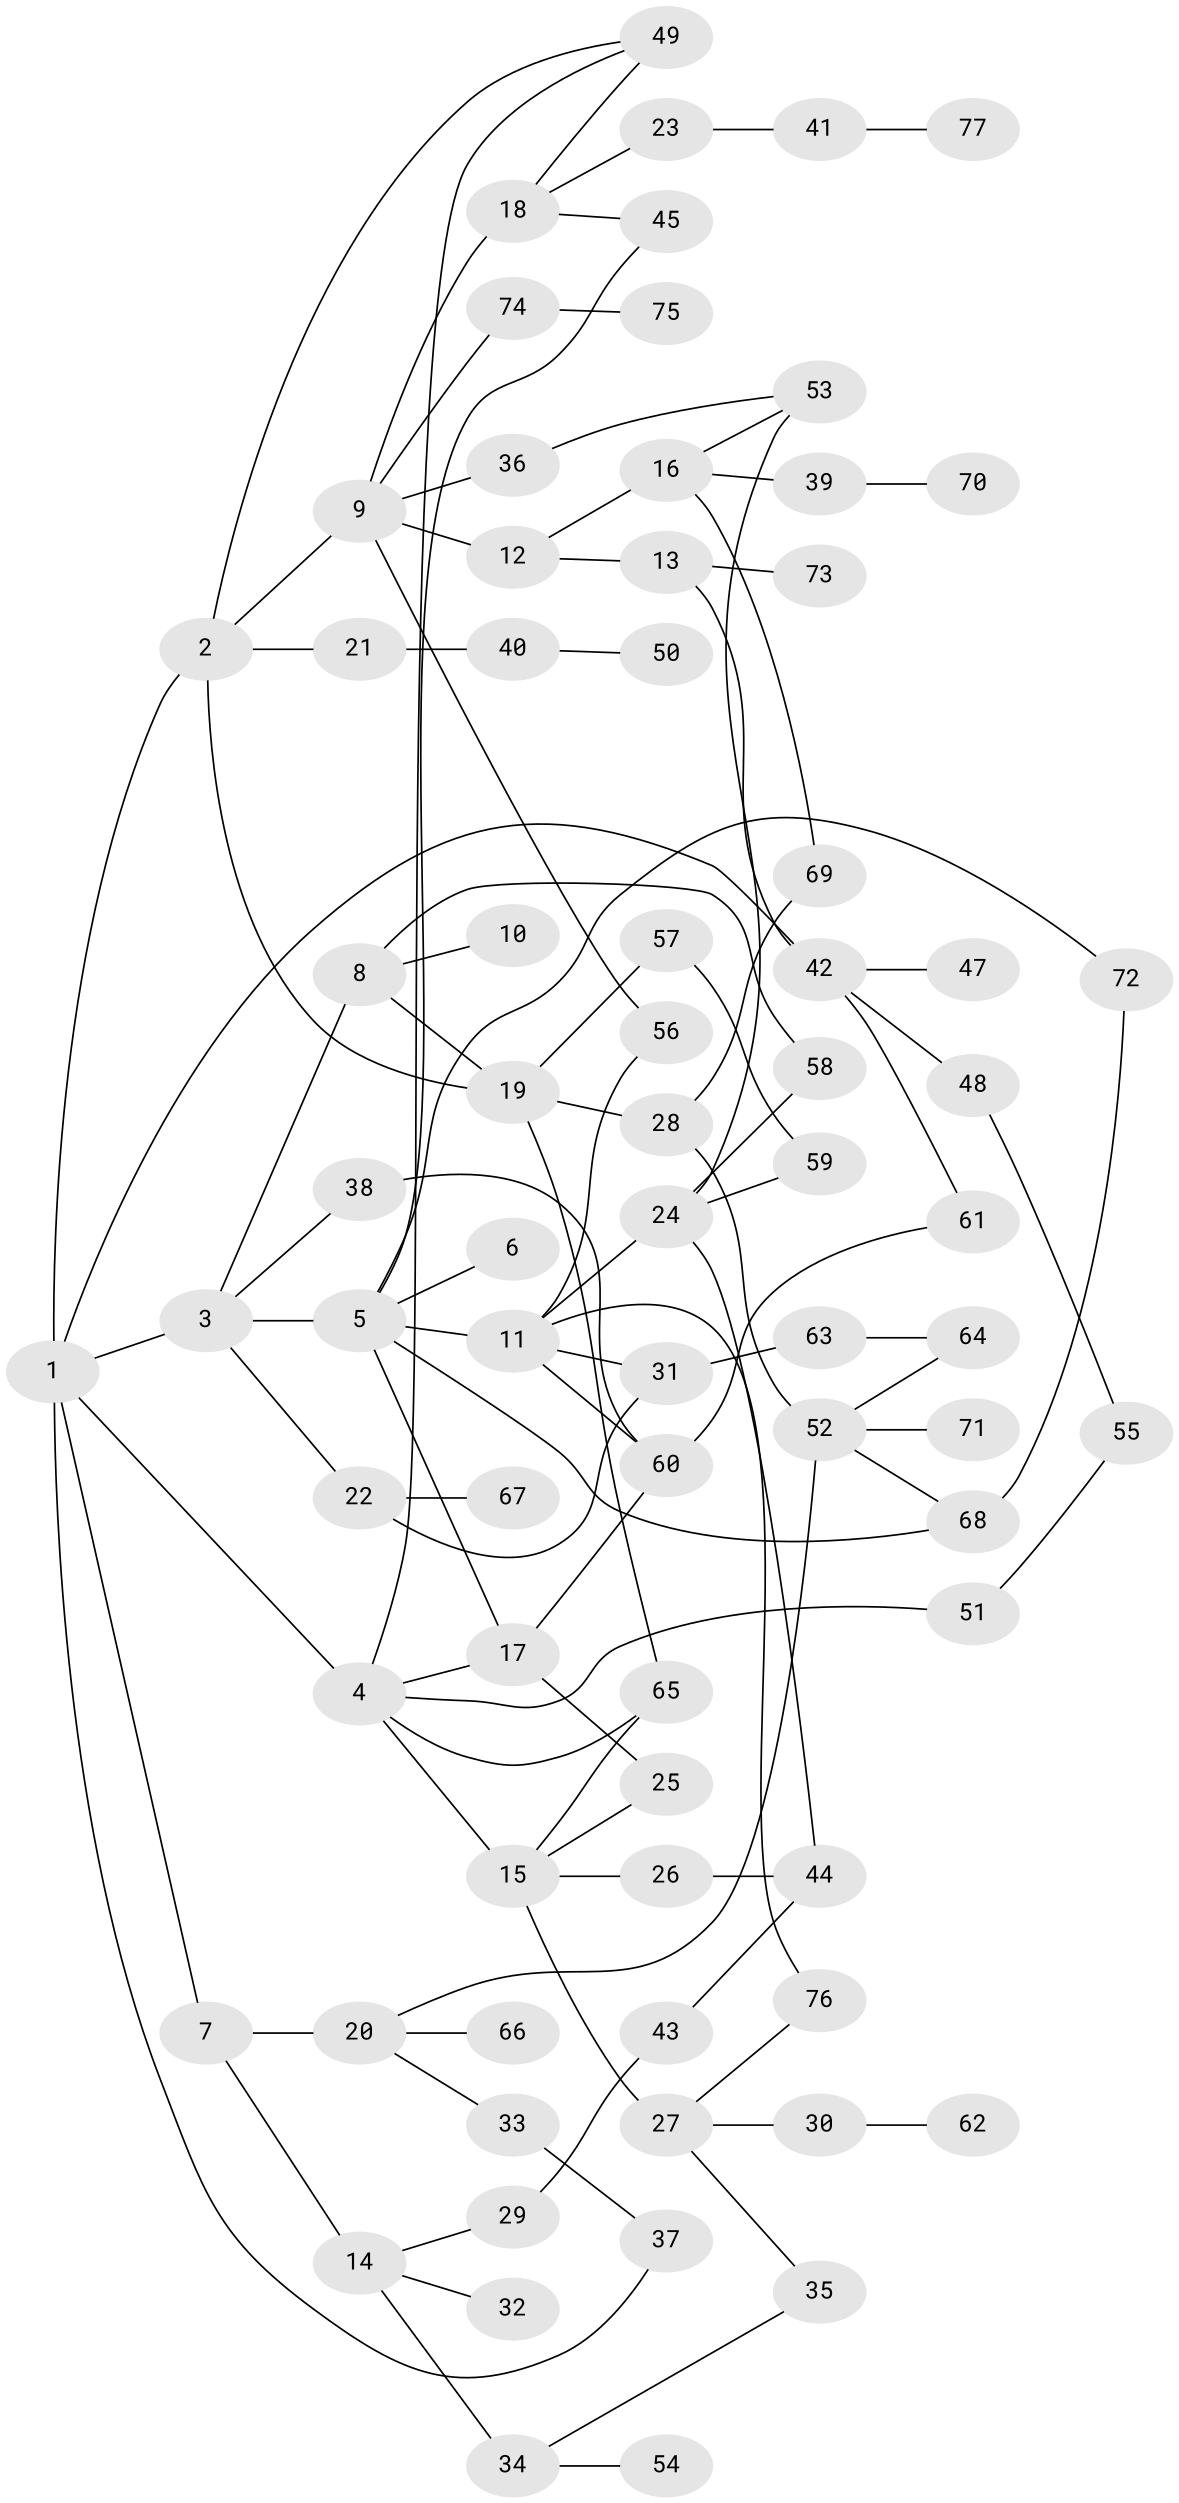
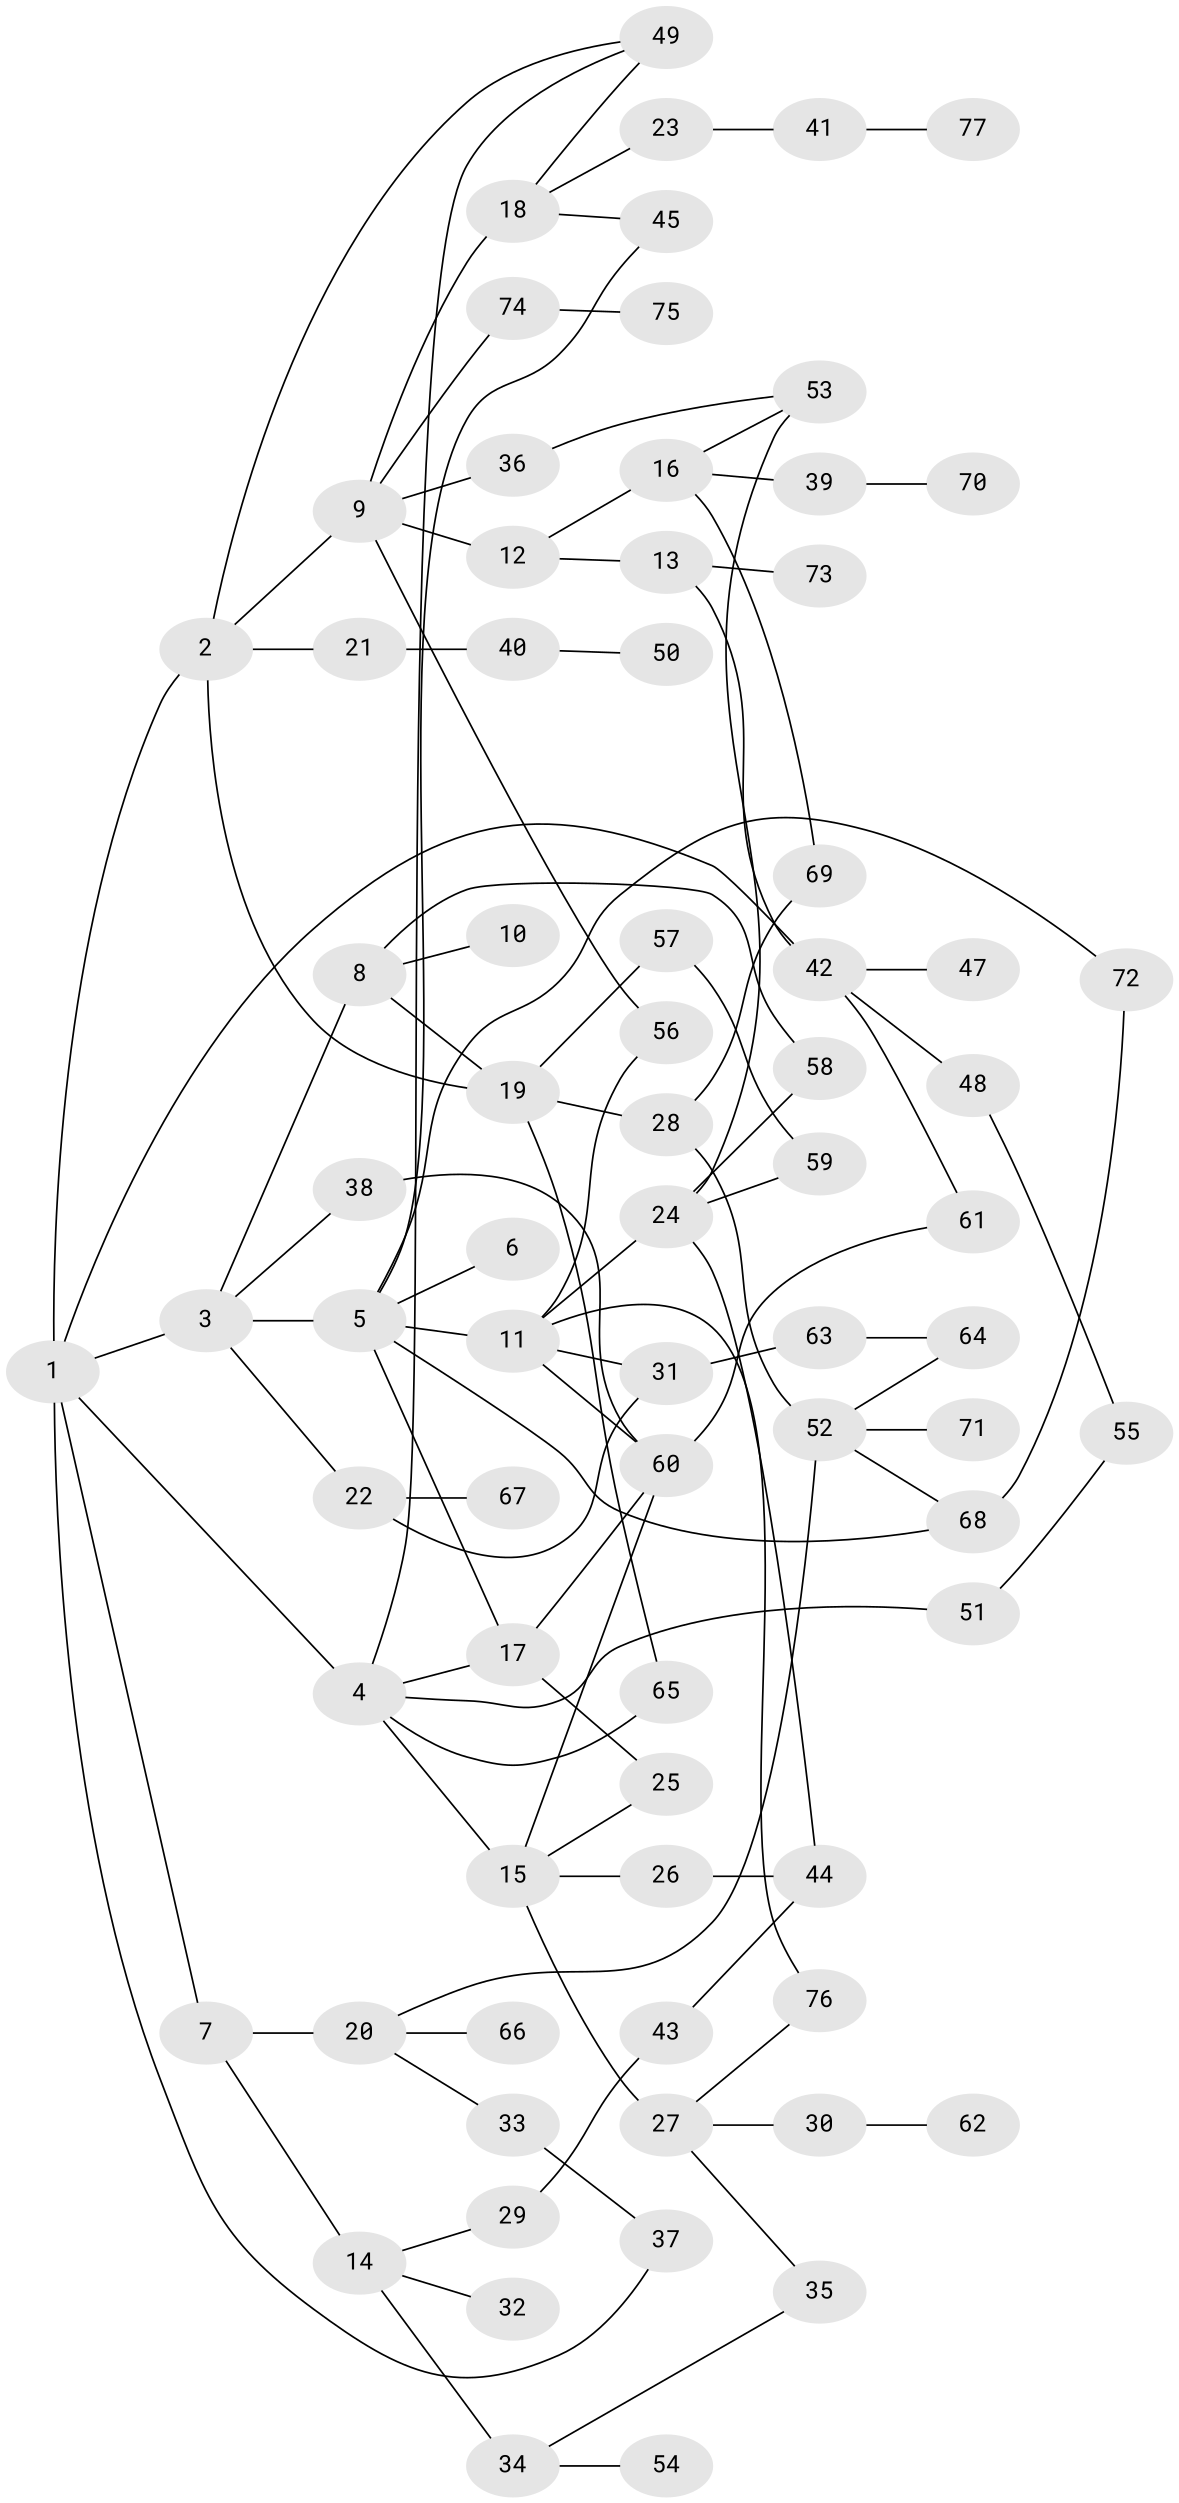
(587, 1783) -> (599, 1645)
